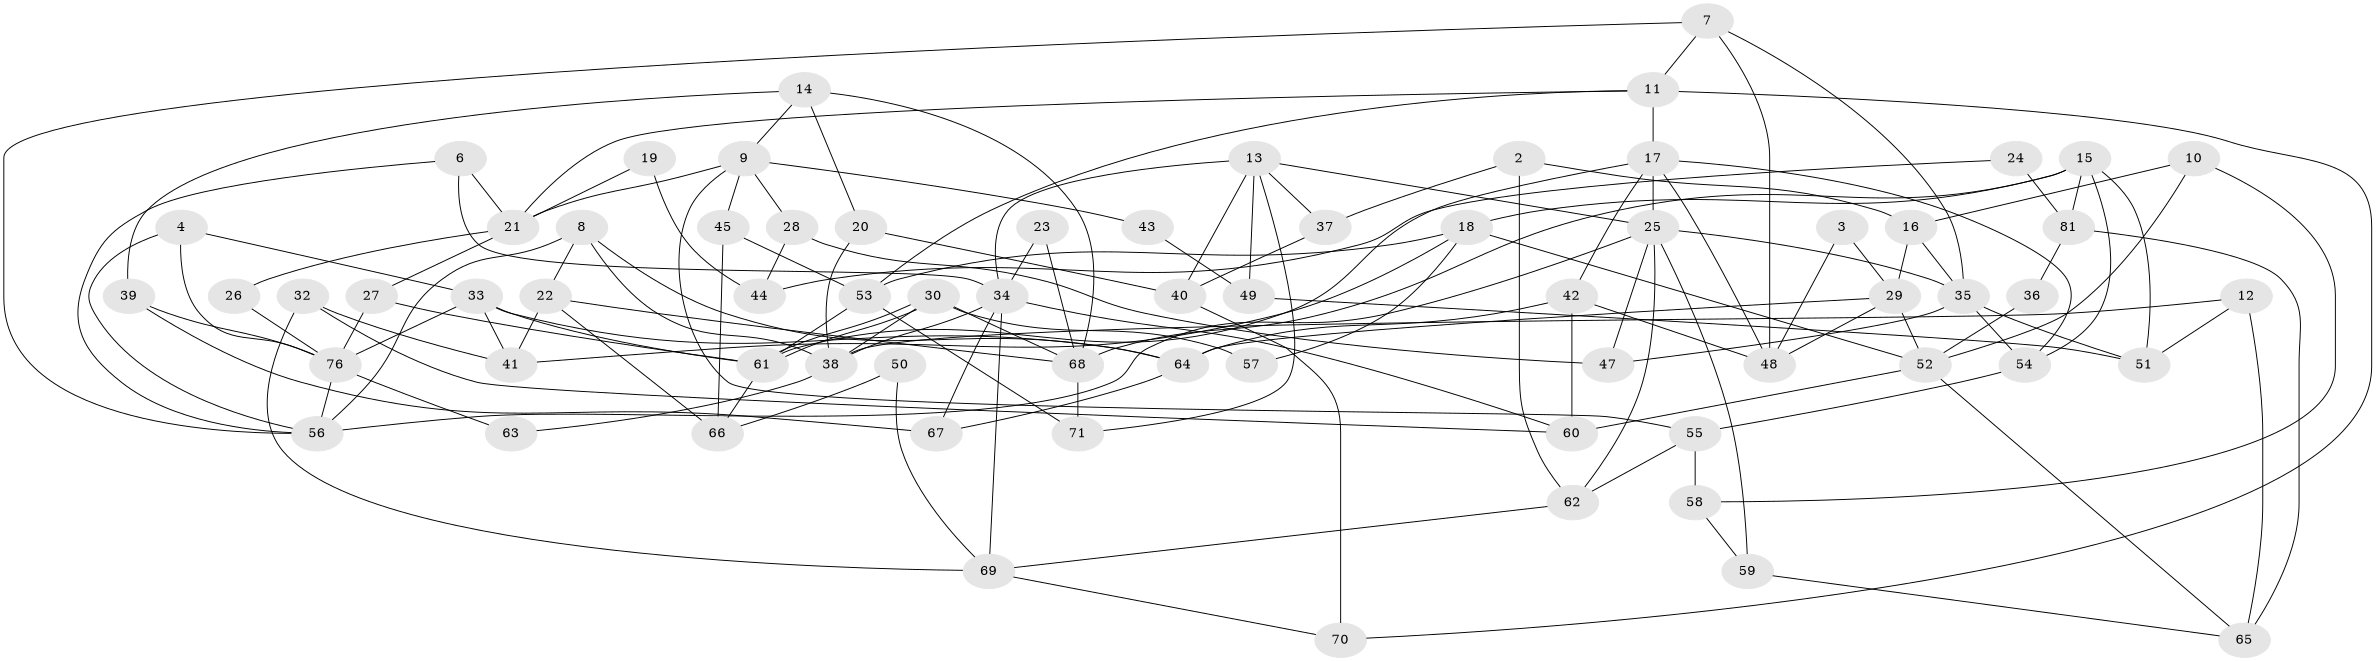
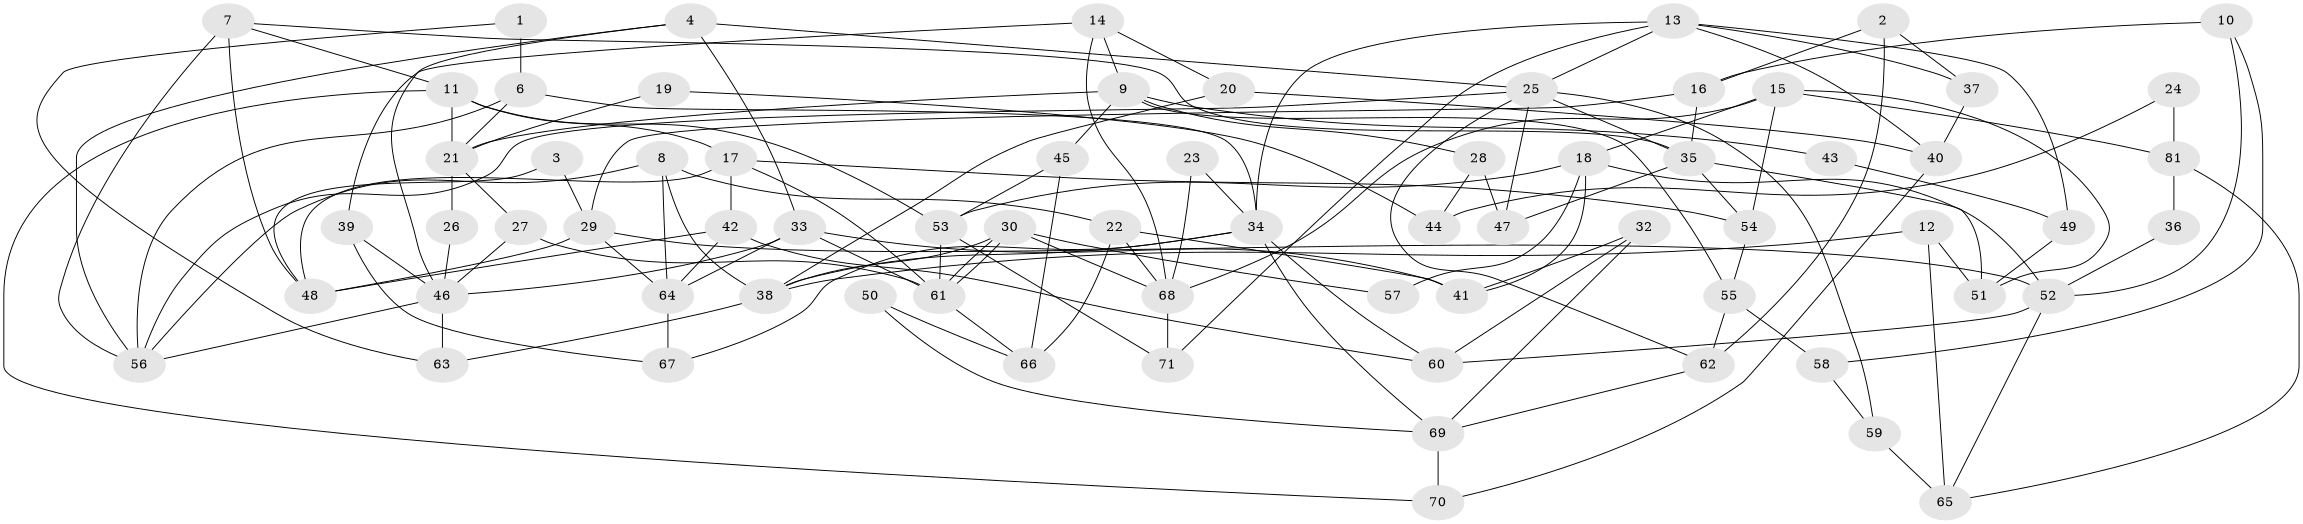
none -> (521, 21)
(1653, 193) -> (1131, 57)
(335, 365) -> (442, 296)
